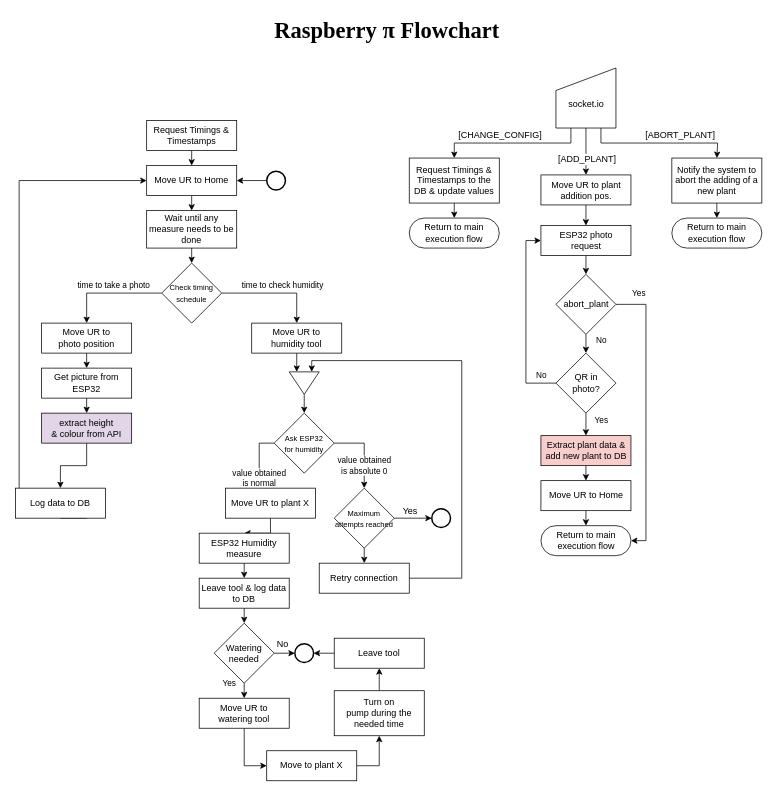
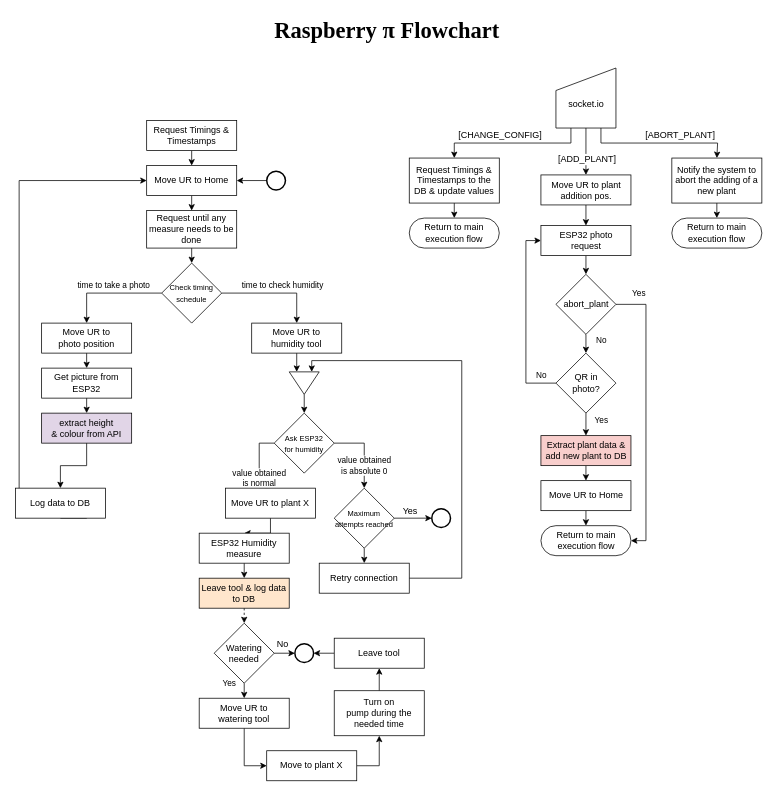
(192, 229) -> (192, 229)
(244, 593) -> (244, 593)
(244, 613) -> (244, 613)
